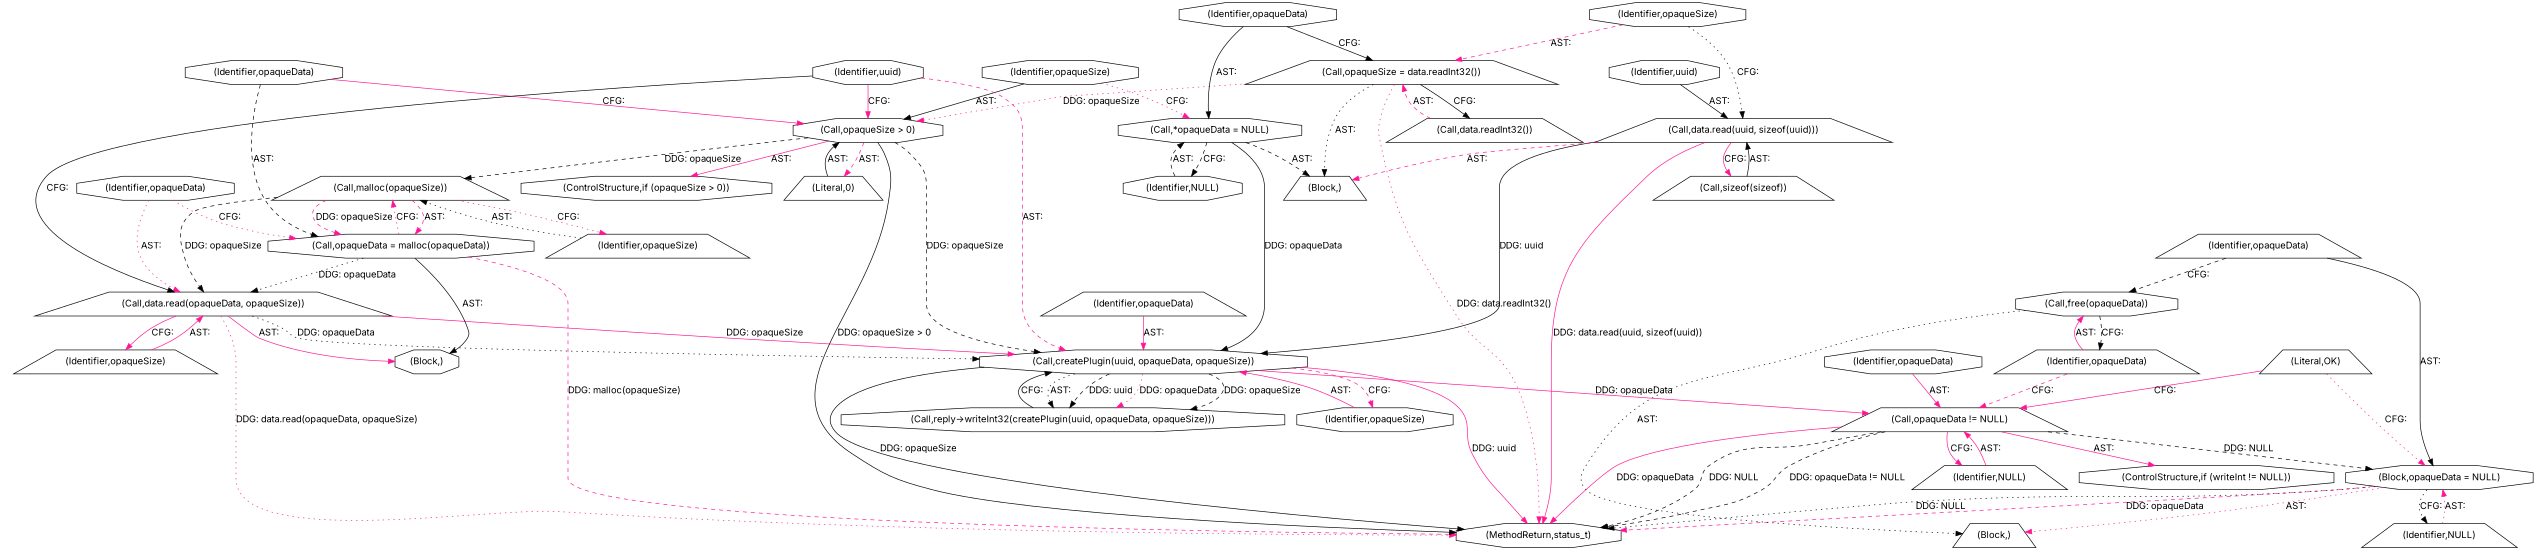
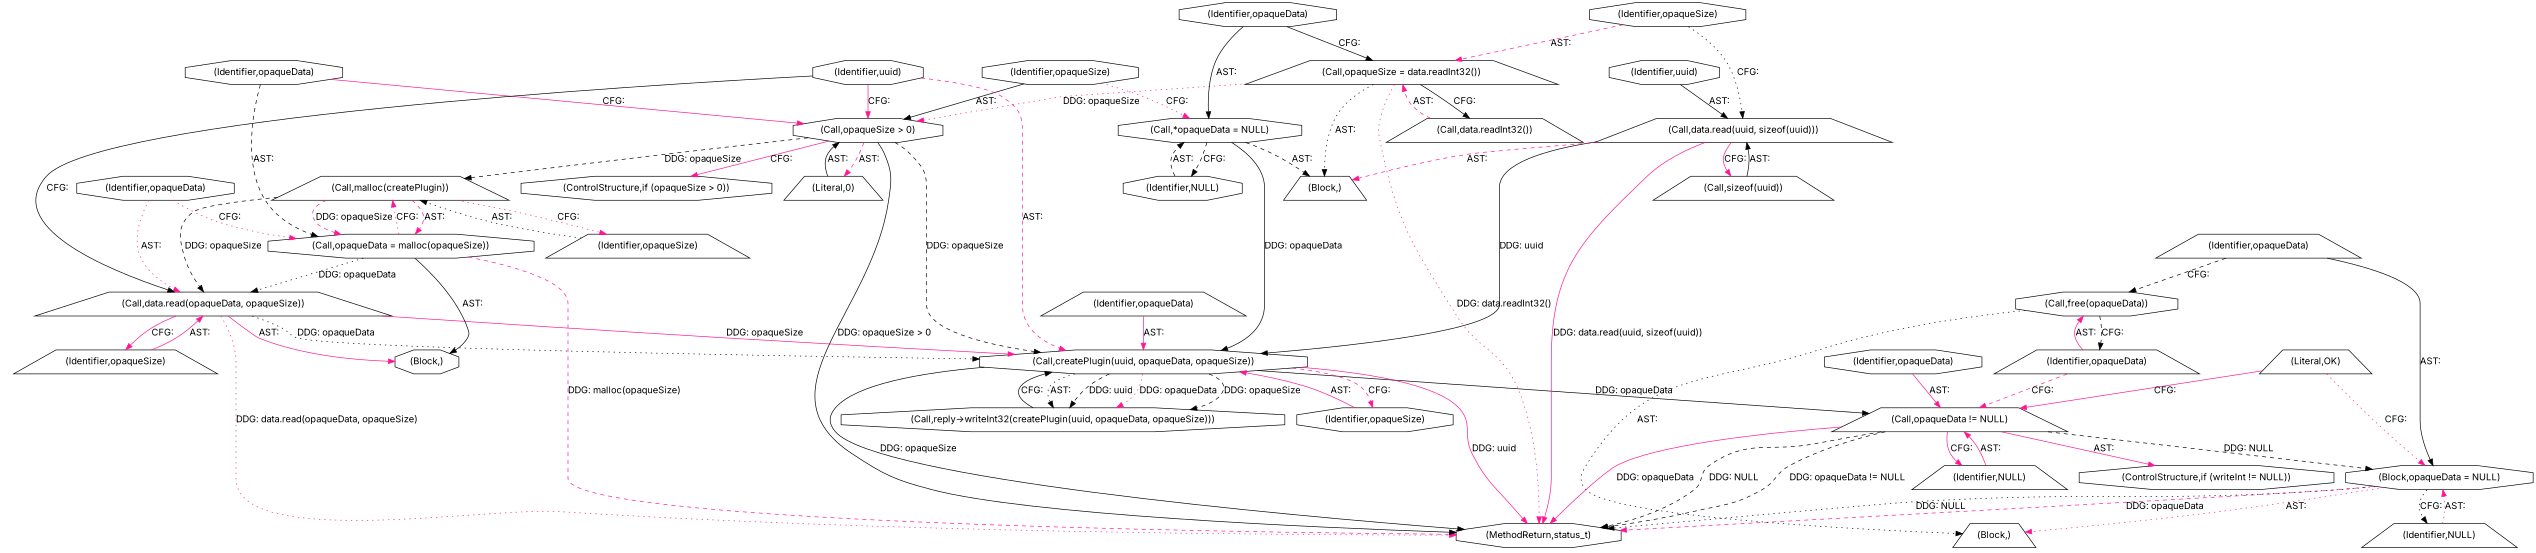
(783, 159) -> (783, 159)
(390, 188) -> (390, 188)
(1744, 188) -> (1744, 188)
(401, 246) -> (401, 246)
(1560, 392) -> (1560, 392)
